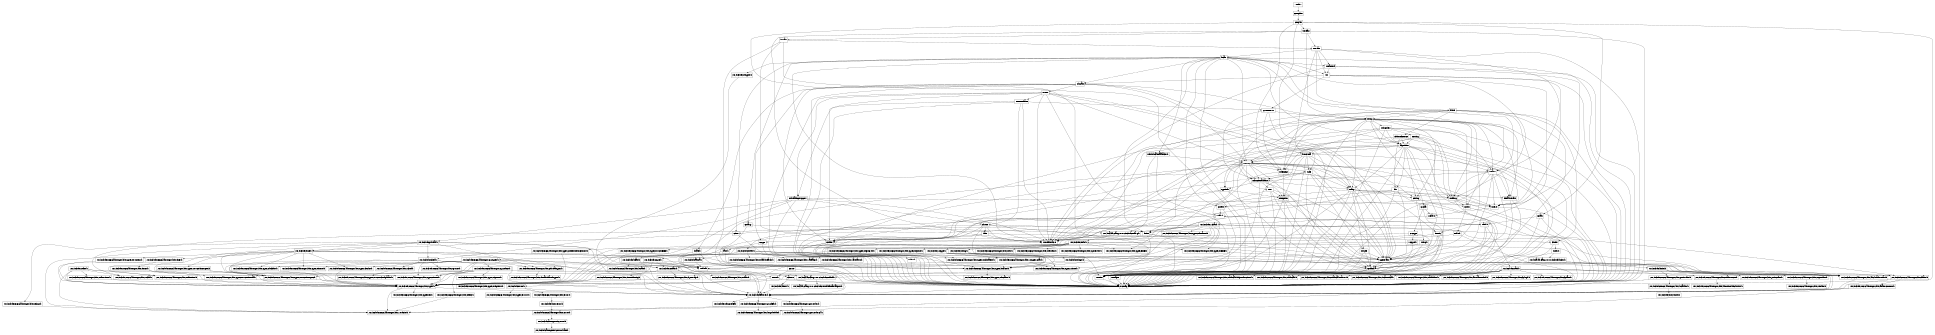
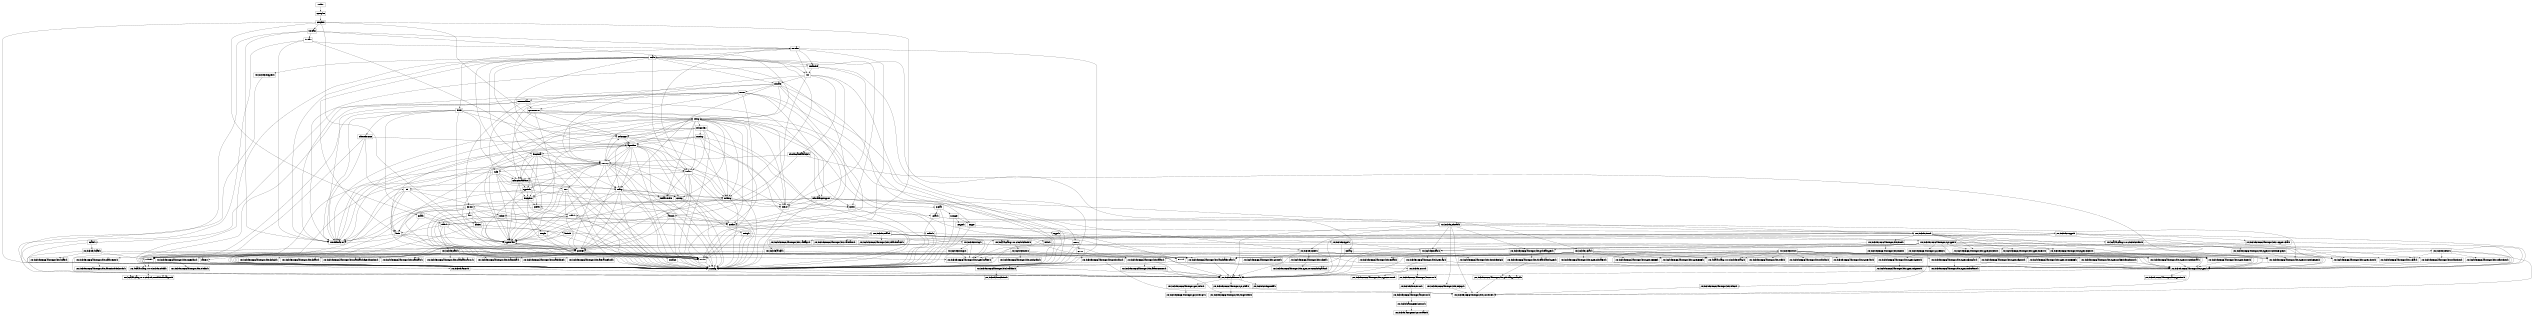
(1182, 88) -> (835, 112)
(1390, 137) -> (627, 141)
(1096, 239) -> (1761, 255)
none -> (1076, 242)
none -> (2125, 242)
(726, 251) -> (1056, 234)
(1299, 256) -> (482, 234)
(119, 260) -> none
(987, 278) -> none
none -> (1498, 278)
